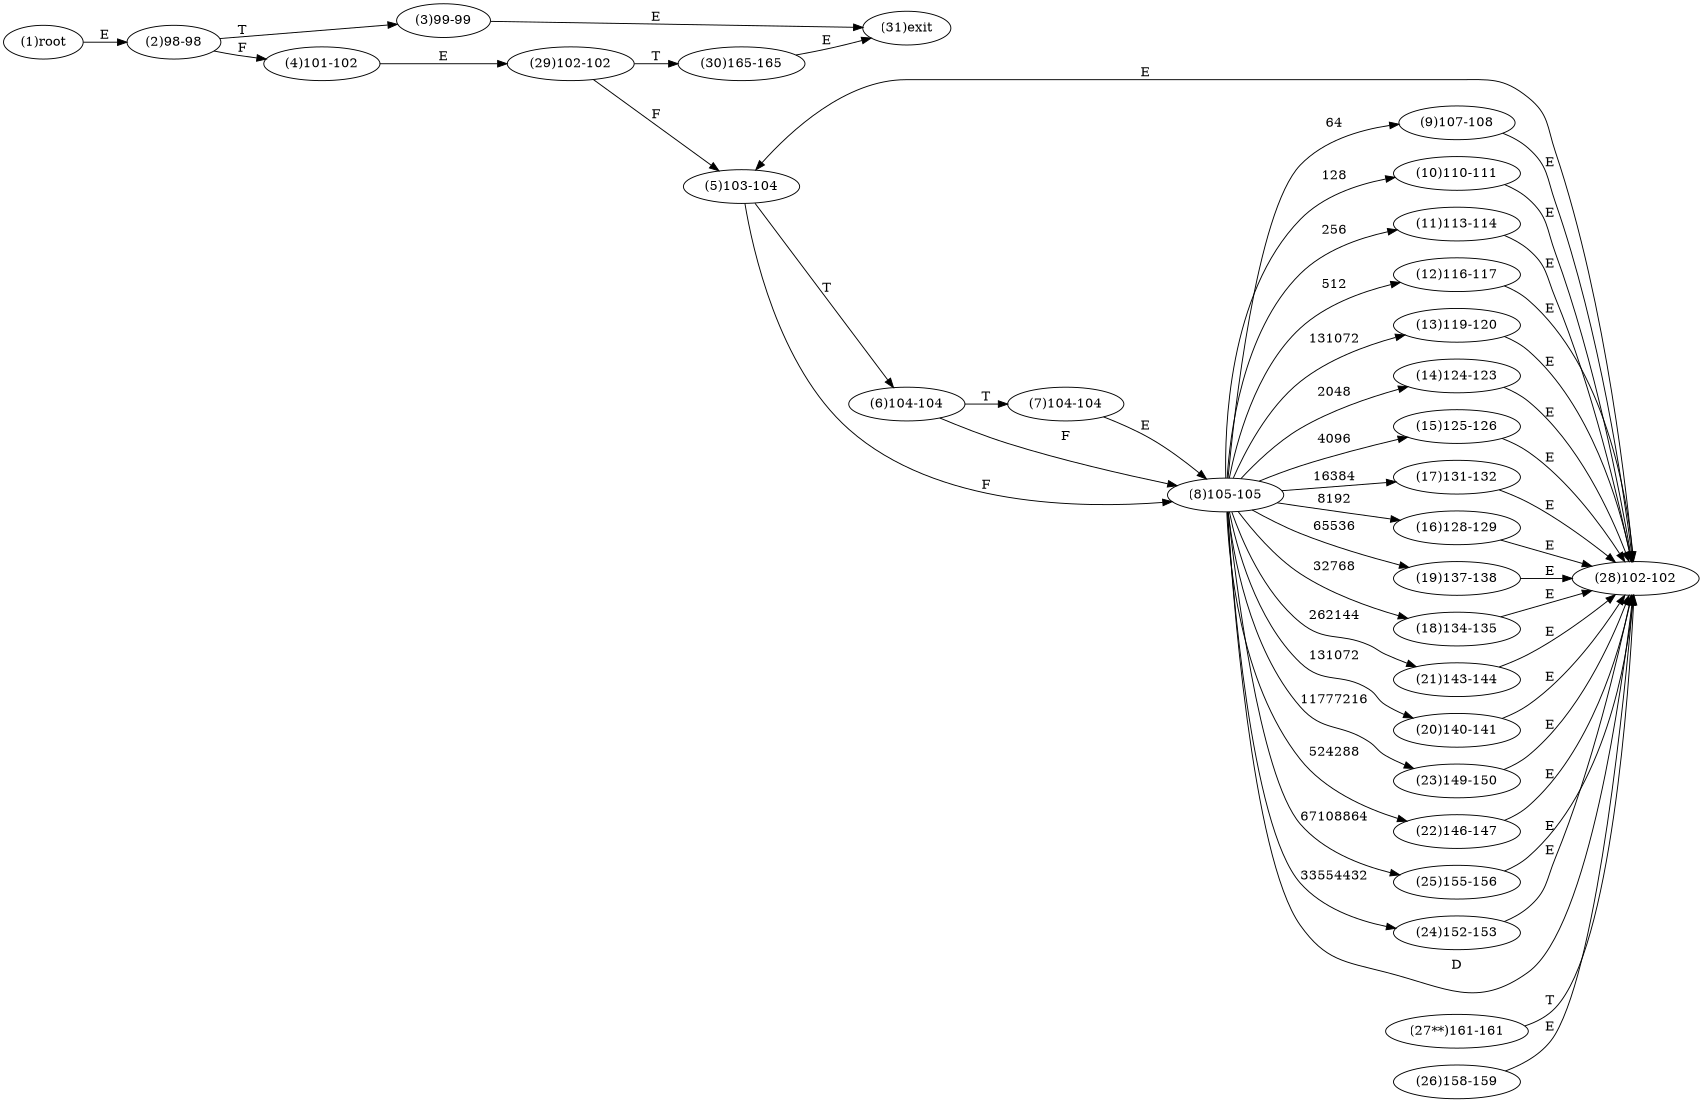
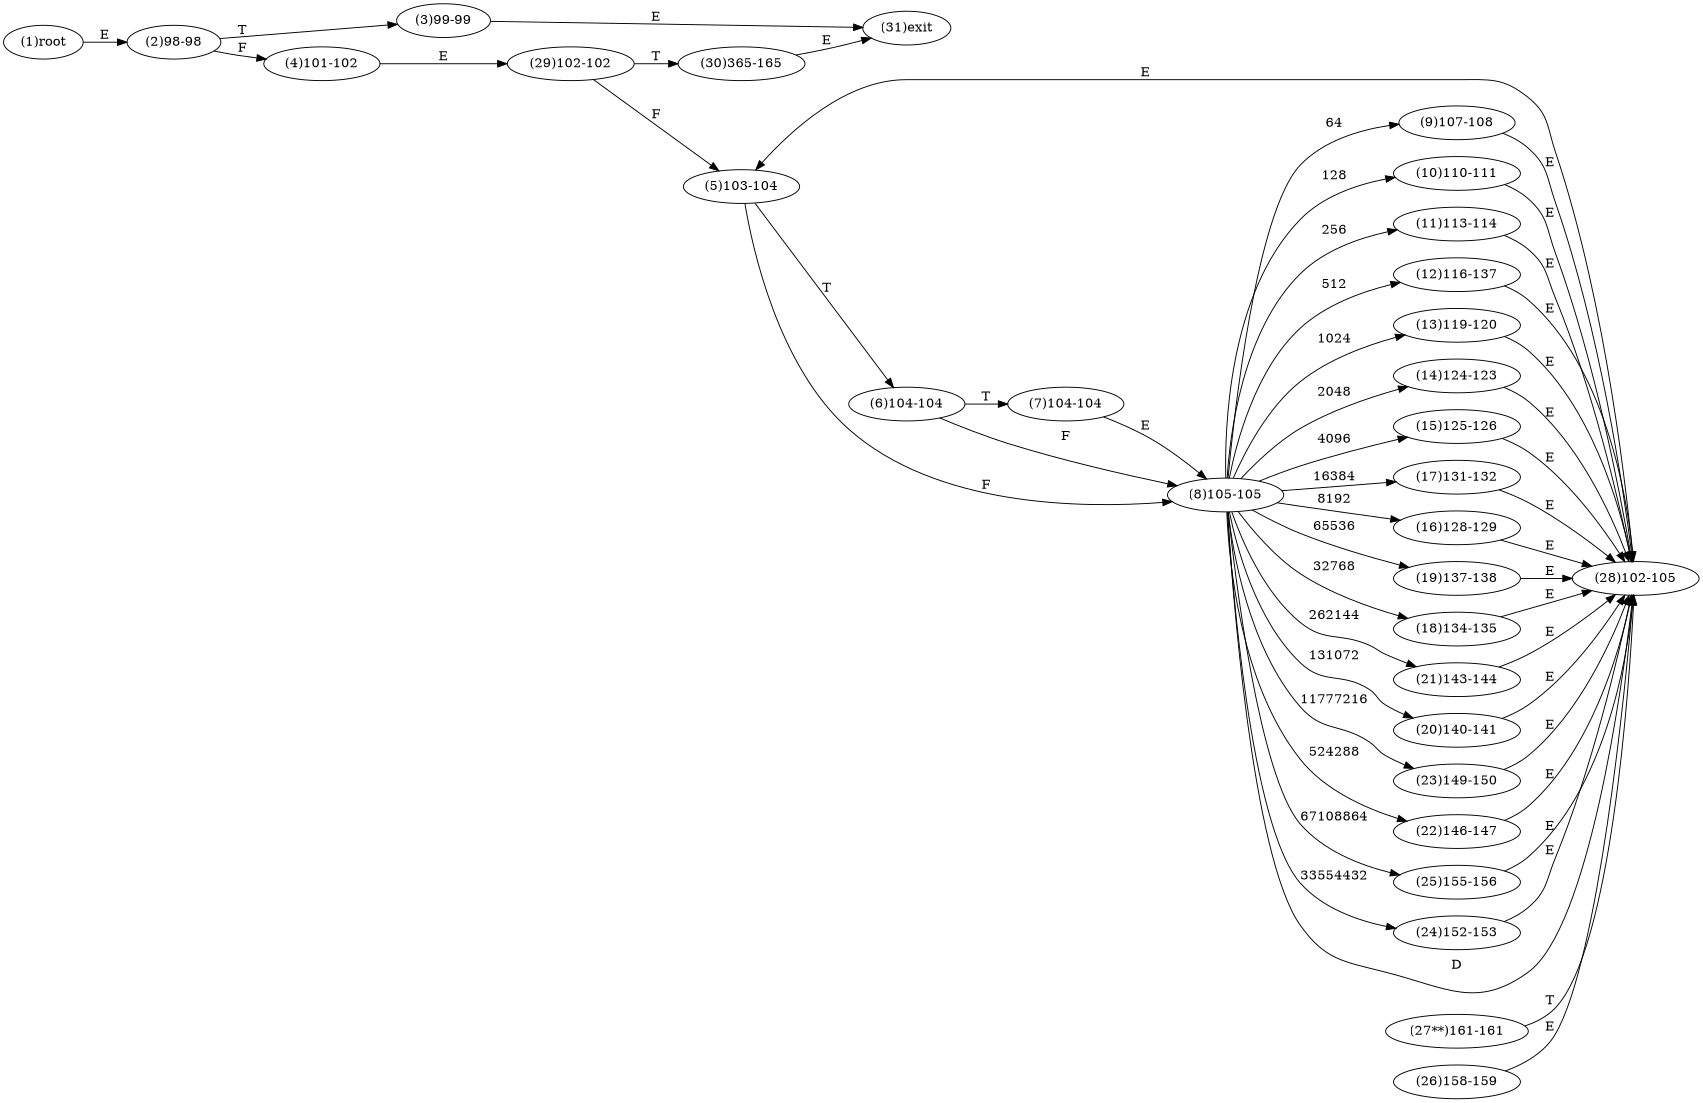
(742, 64) -> (742, 64)
(1457, 275) -> (1457, 275)
(1335, 339) -> (1335, 339)
(1636, 578) -> (1636, 578)
